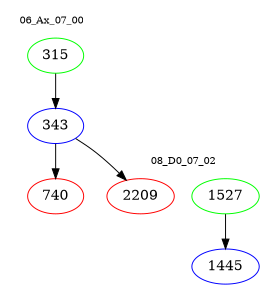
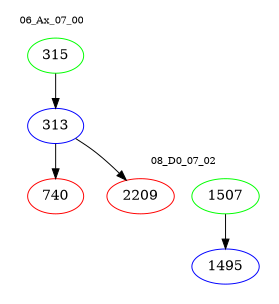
(56, 126) -> (56, 126)
(226, 196) -> (226, 196)
(226, 267) -> (226, 267)
